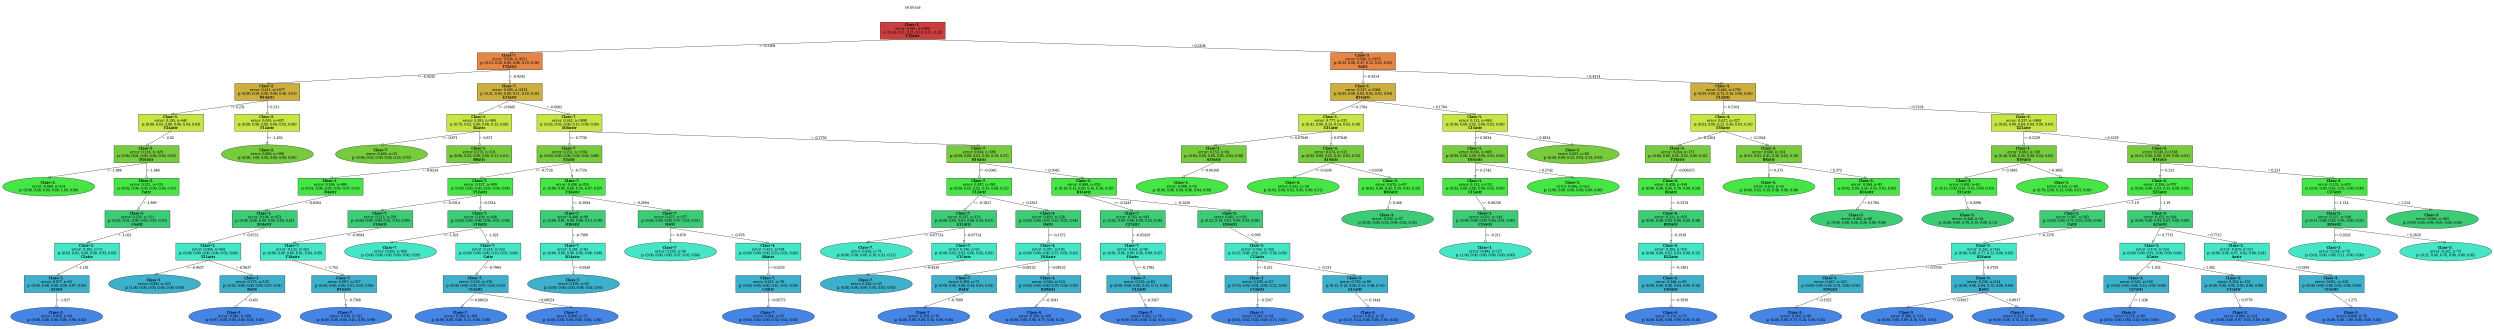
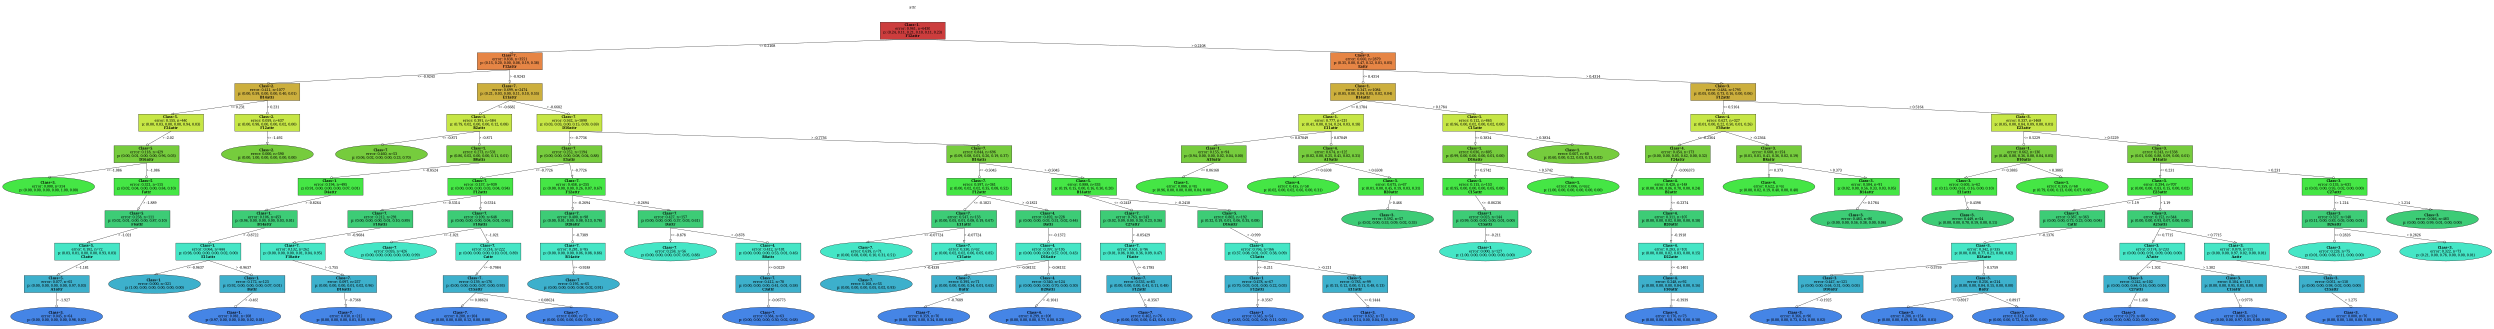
(913, 7) -> (913, 7)
